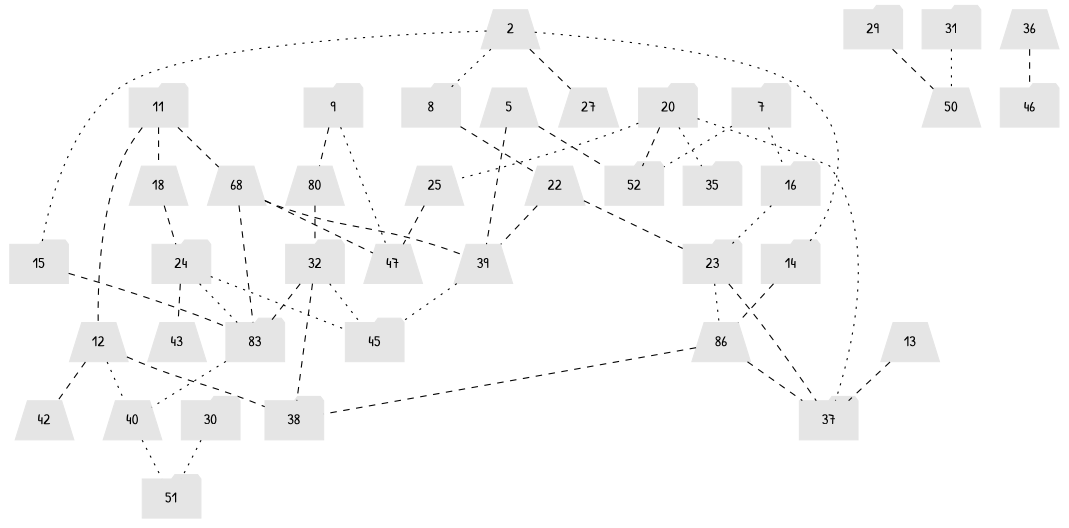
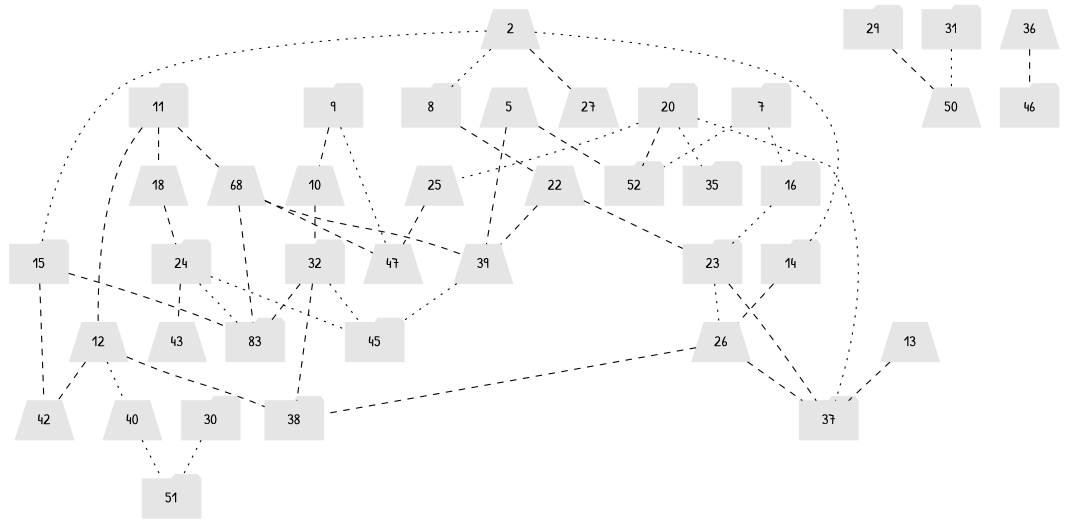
(315, 186) -> (315, 186)
none -> (42, 342)
(721, 342) -> (721, 342)
(185, 387) -> none
